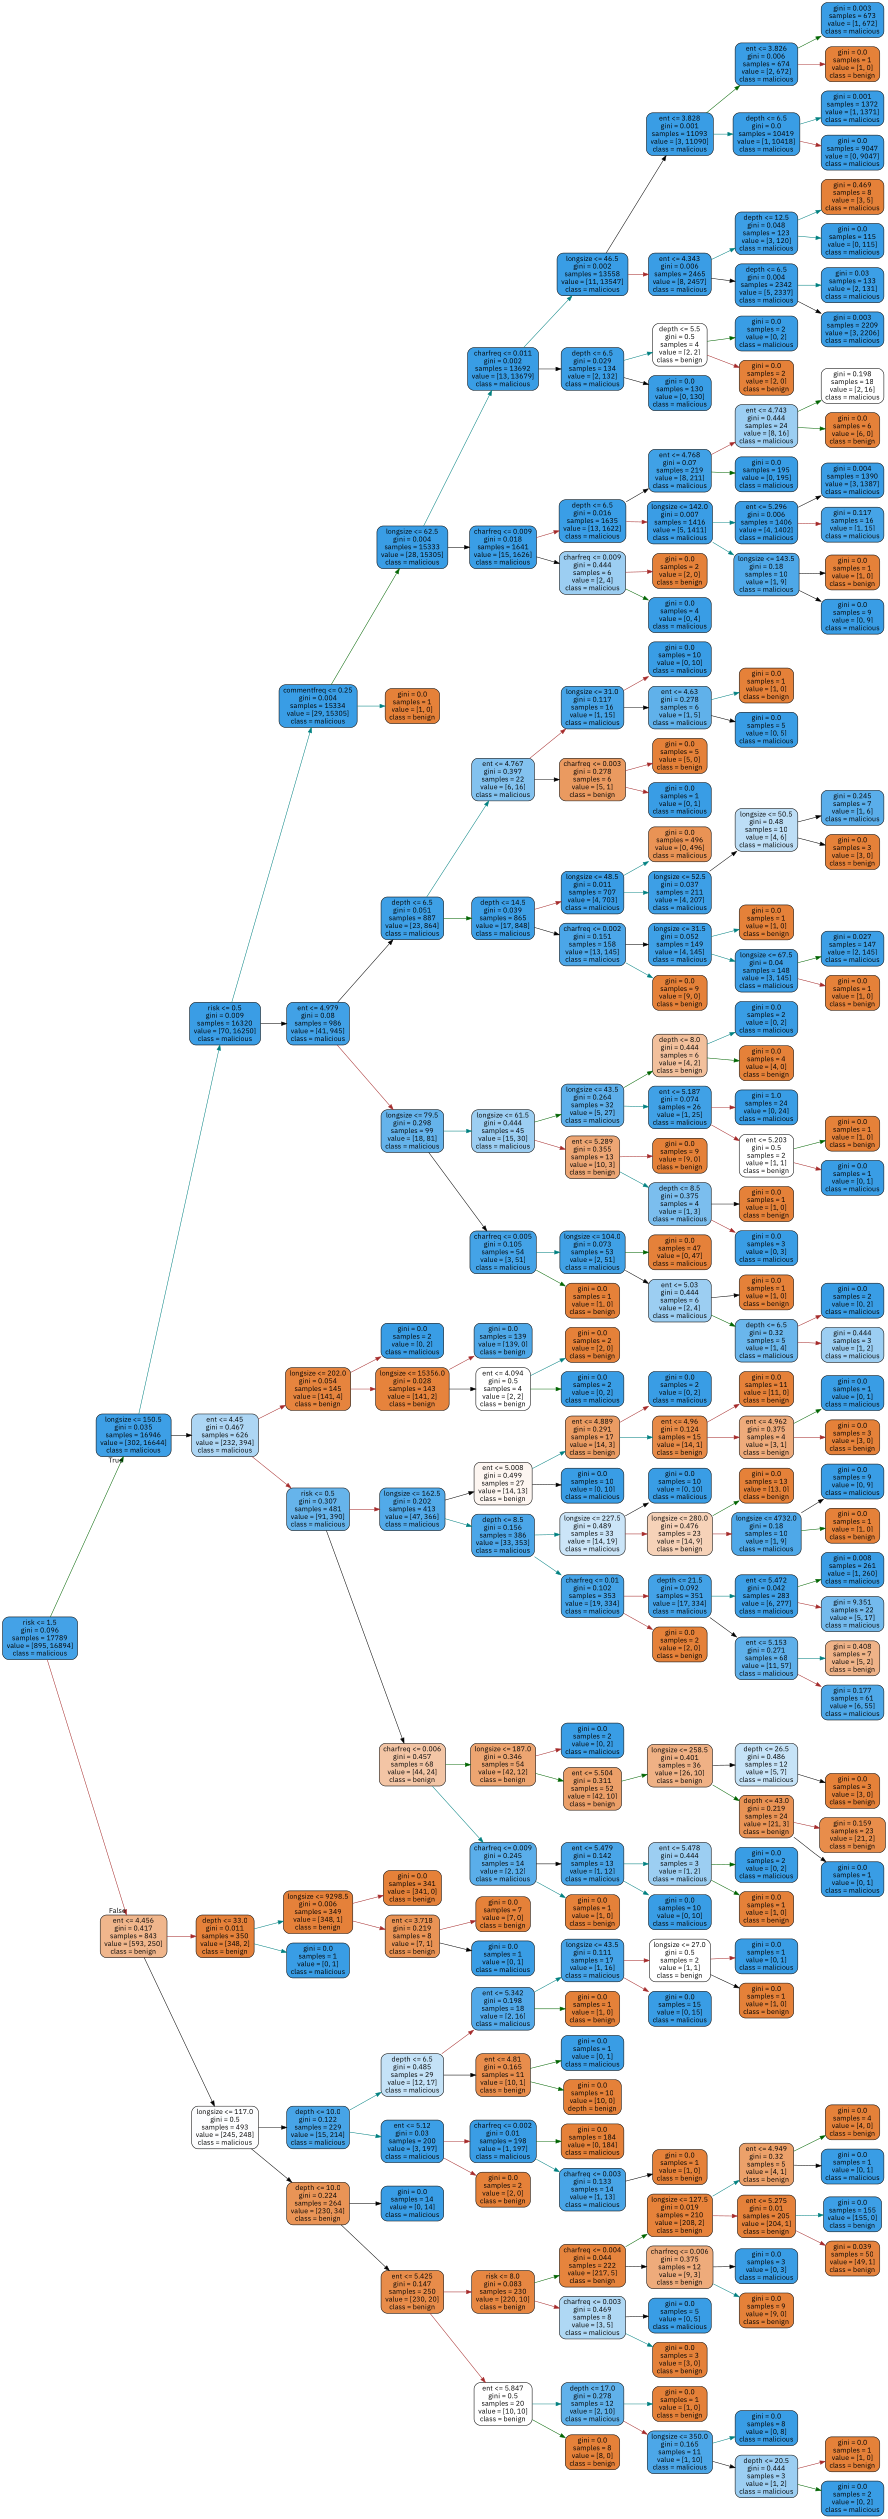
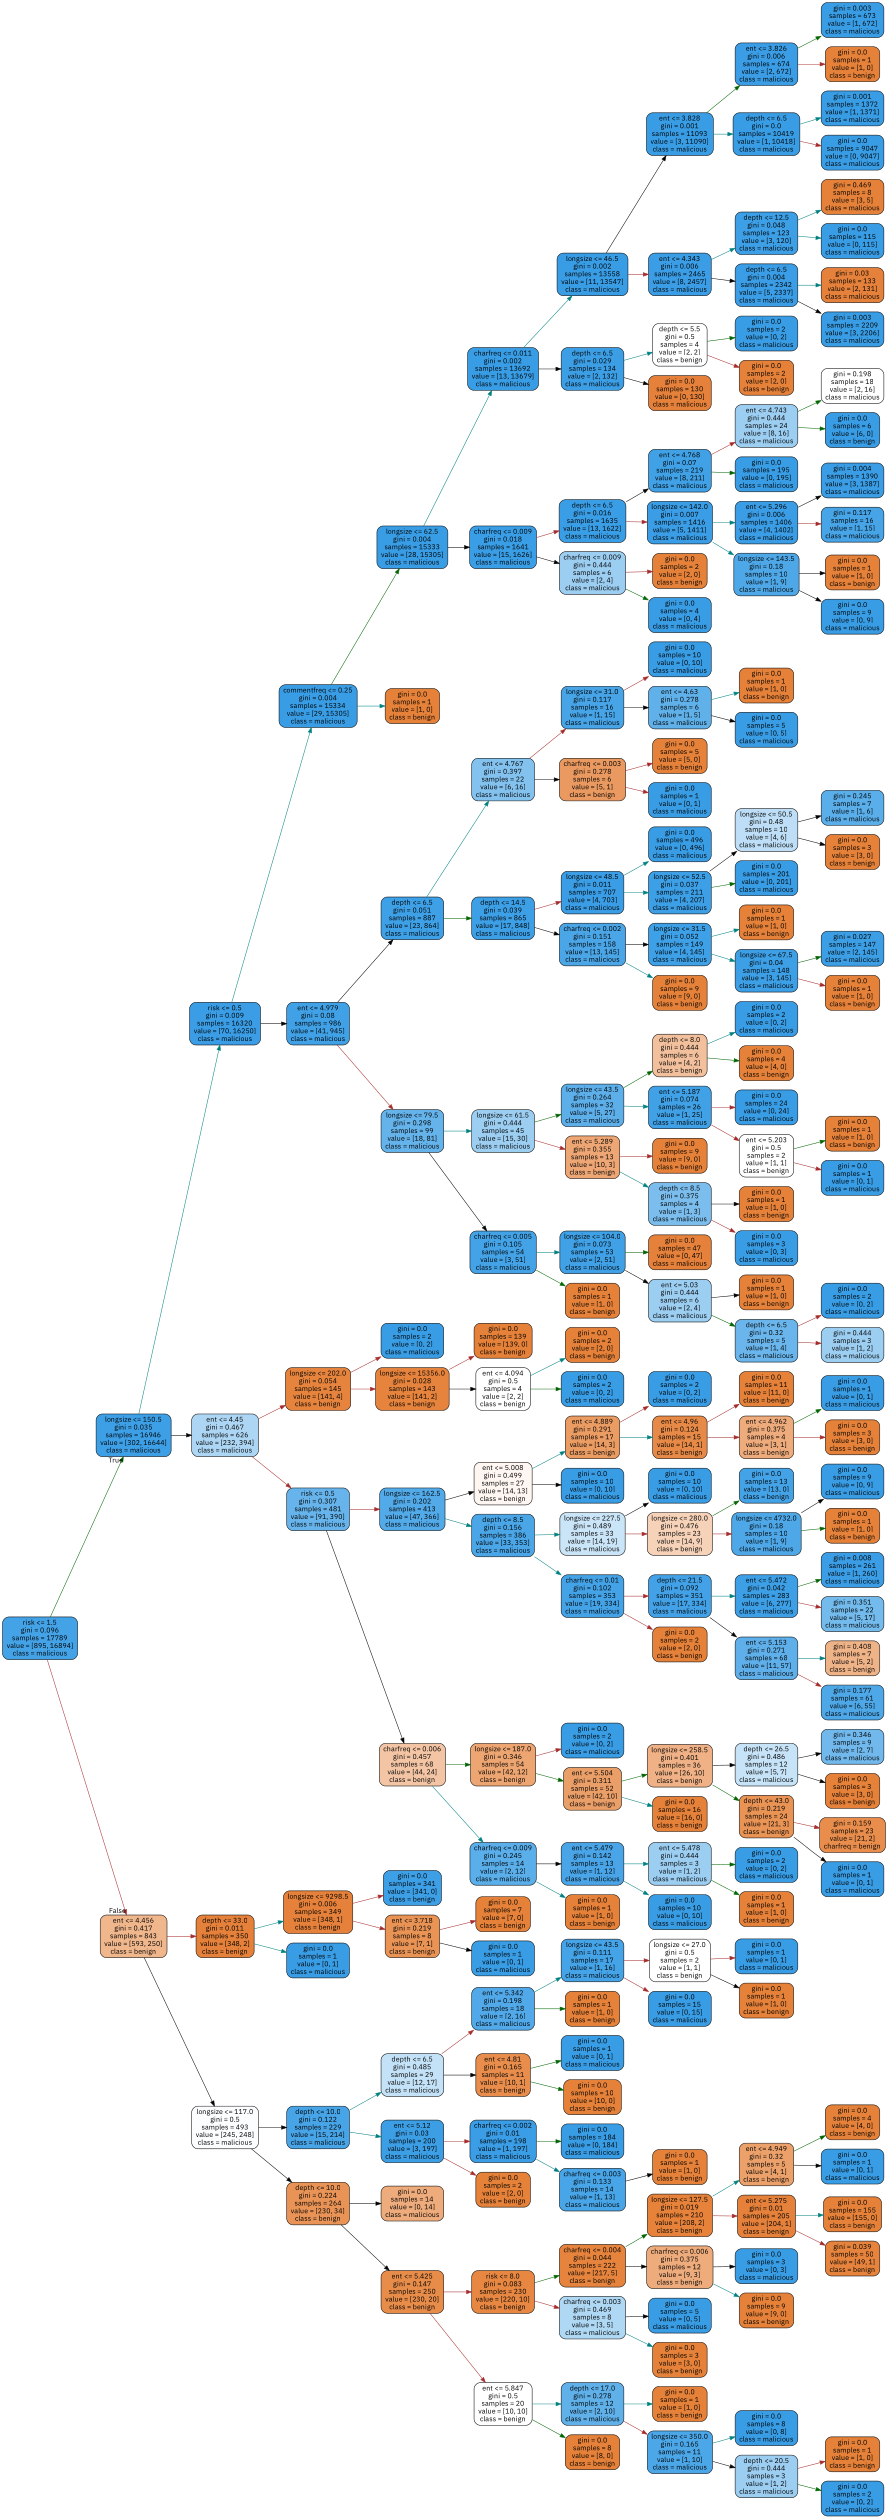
(853, 285) -> (853, 285)
(680, 393) -> (680, 393)
(853, 430) -> (853, 430)
(680, 844) -> (680, 844)
none -> (766, 878)
(766, 1107) -> (766, 1107)
(503, 1341) -> (503, 1341)
(766, 1486) -> (766, 1486)
(853, 1614) -> (853, 1614)
none -> (853, 1747)
none -> (680, 1814)
(853, 1835) -> (853, 1835)
(412, 1888) -> (412, 1888)
(593, 2097) -> (593, 2097)
(593, 2141) -> (593, 2141)
(412, 2204) -> (412, 2204)
(853, 2214) -> (853, 2214)
